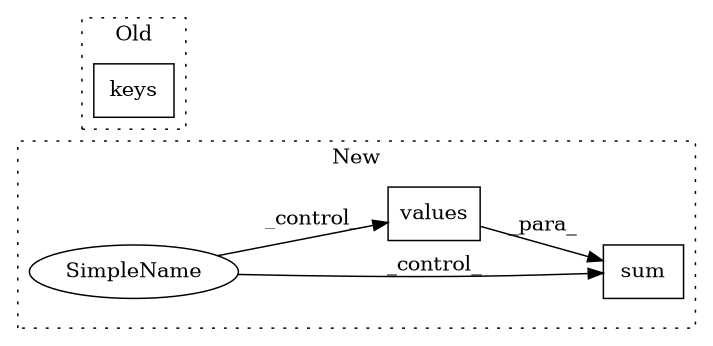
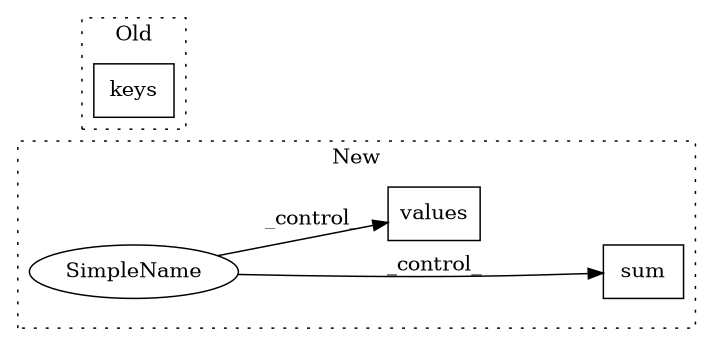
(534, 241) -> none
